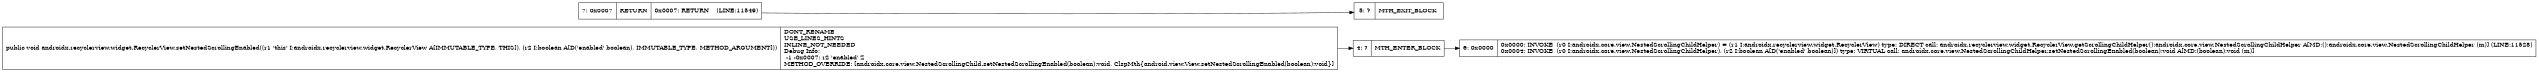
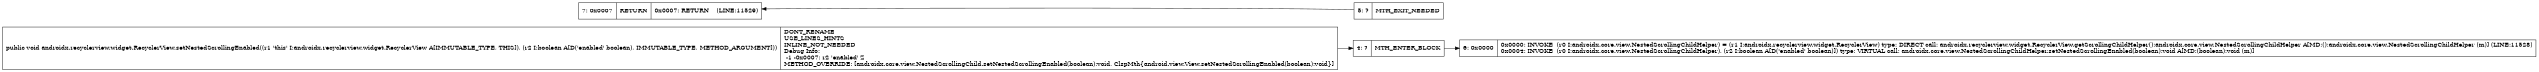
(706, 11) -> (706, 11)
(1408, 11) -> (1408, 11)
(1056, 14) -> (1060, 8)
